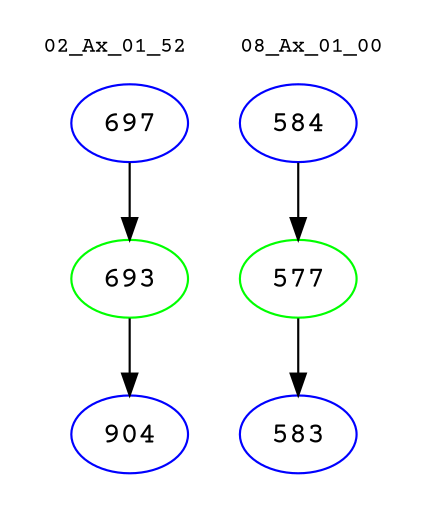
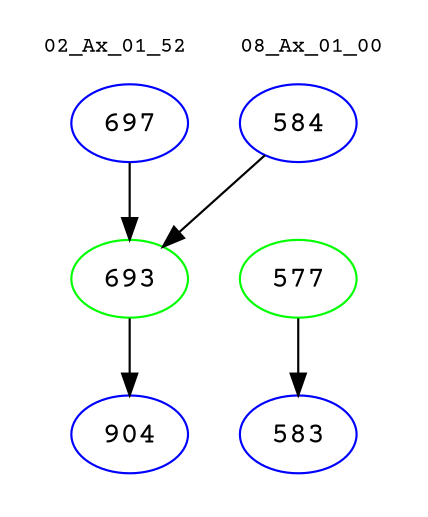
(298, 190) -> (237, 180)
